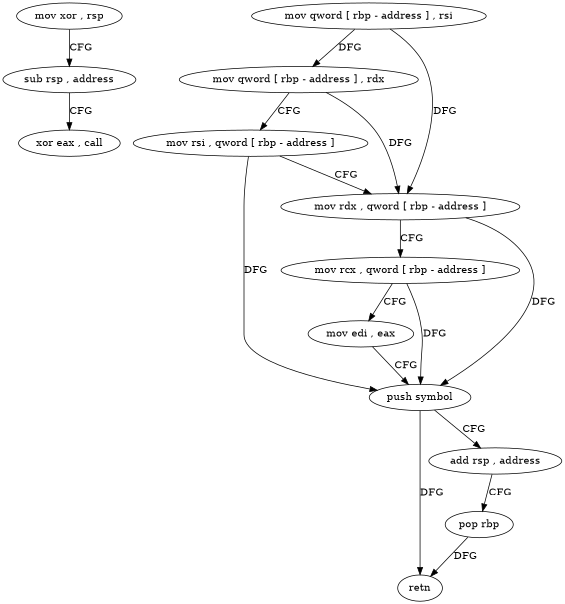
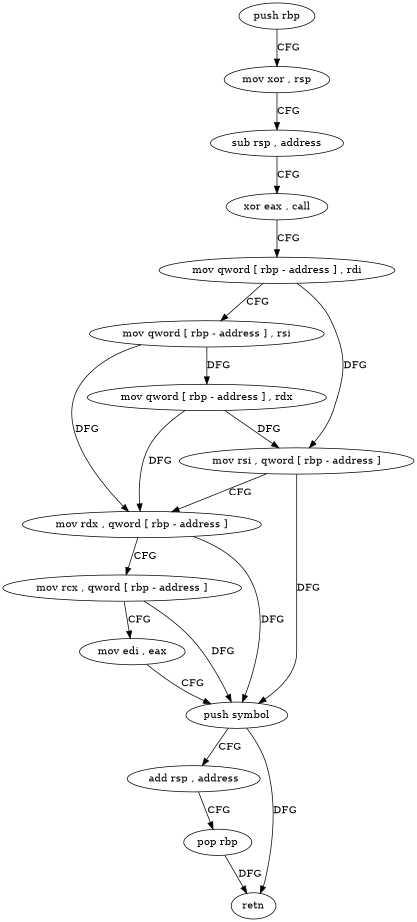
none -> (277, 16)
(289, 111) -> (269, 429)
none -> (277, 270)
